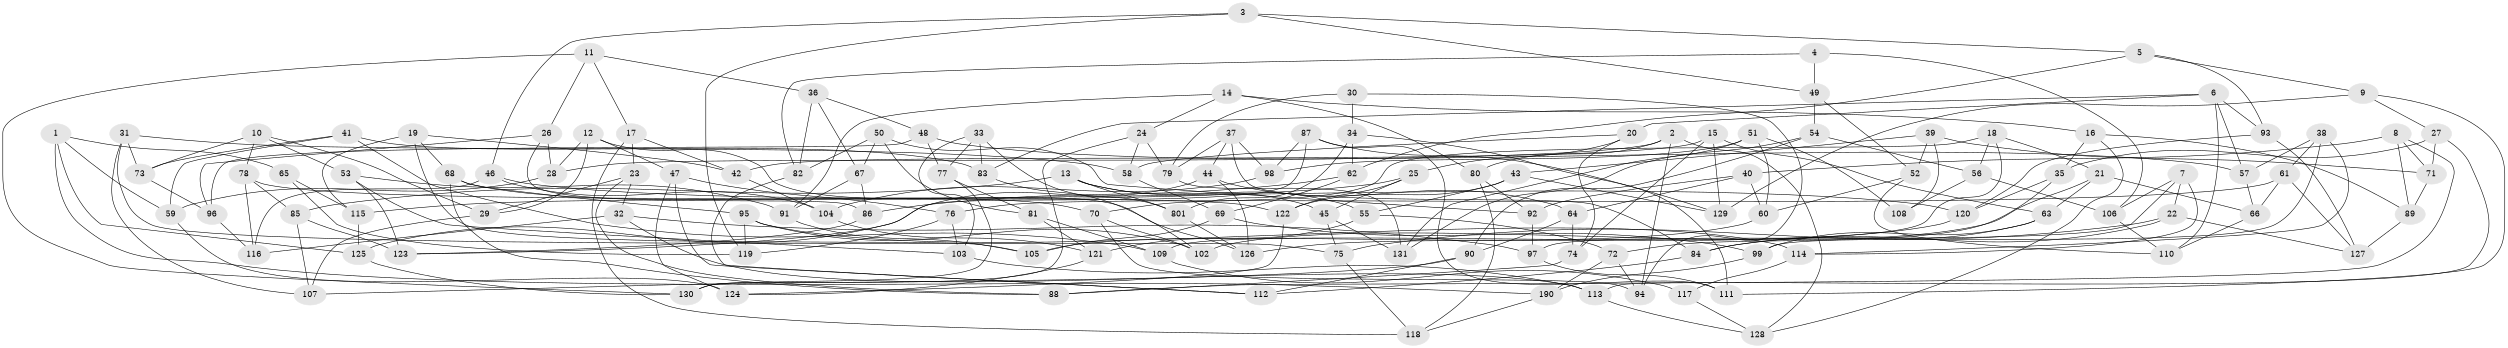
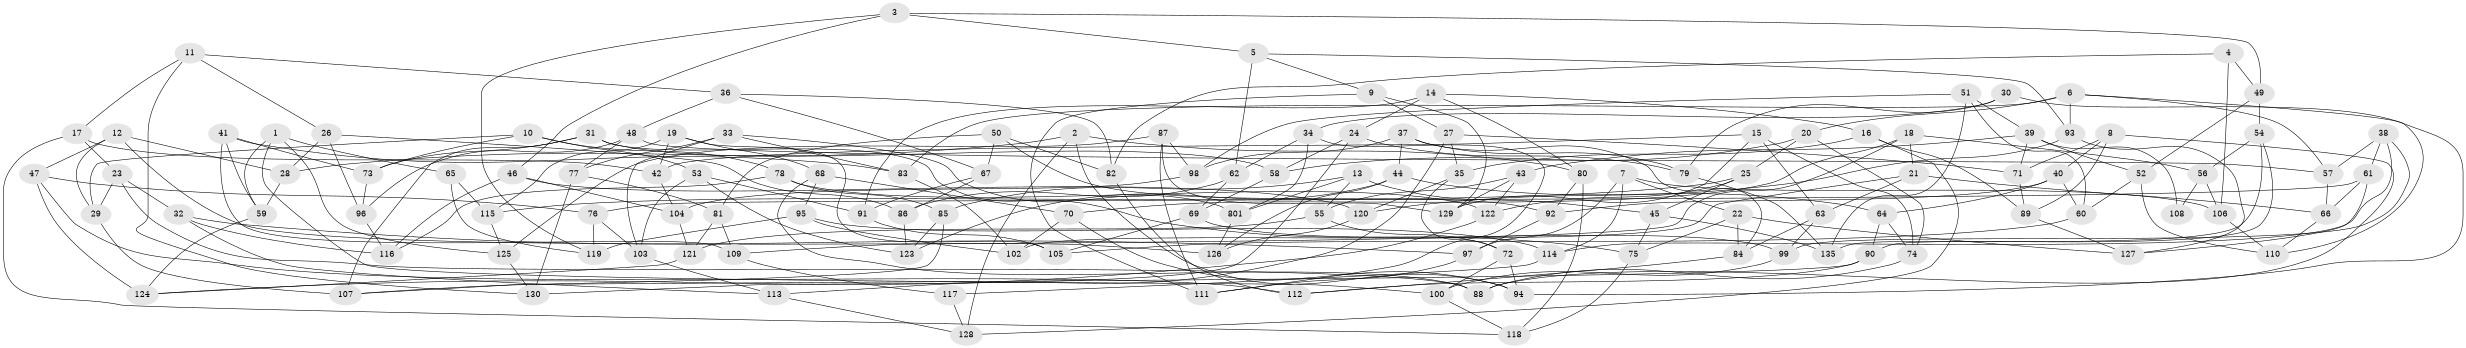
(1841, 171) -> (1998, 114)
(1400, 255) -> (1828, 255)
(1547, 295) -> (1437, 295)
